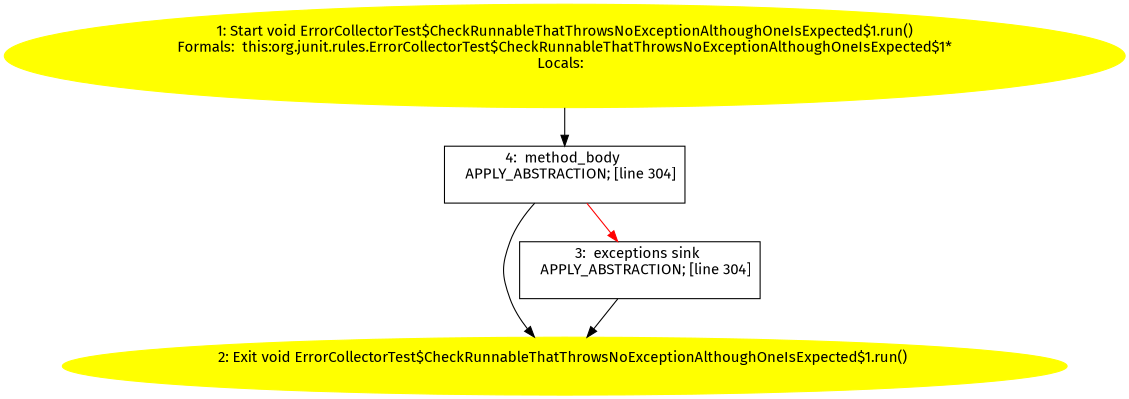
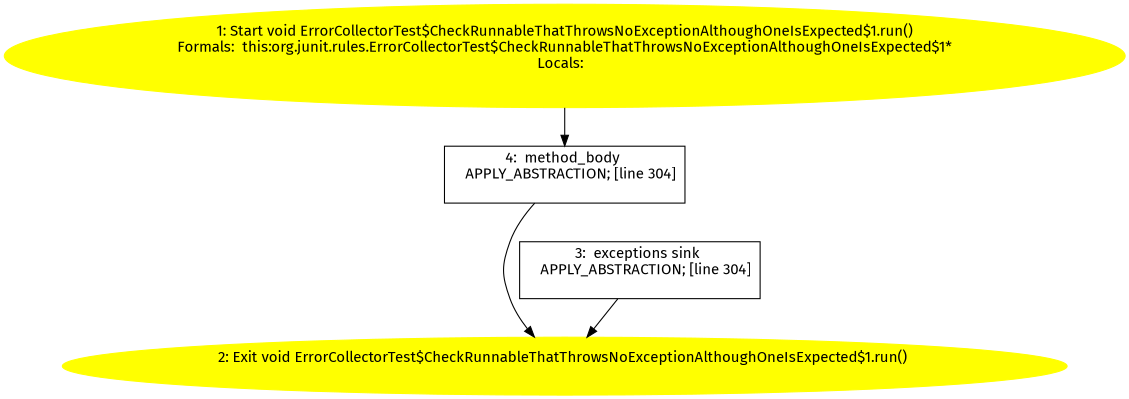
(599, 218) -> none
